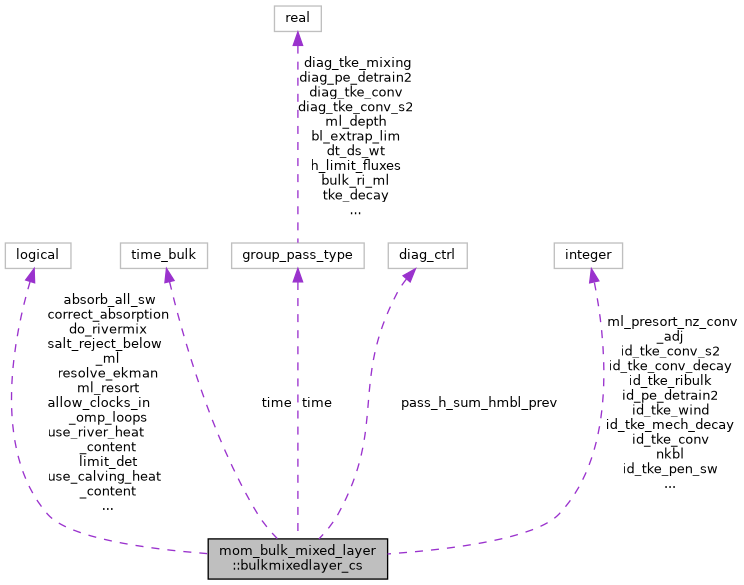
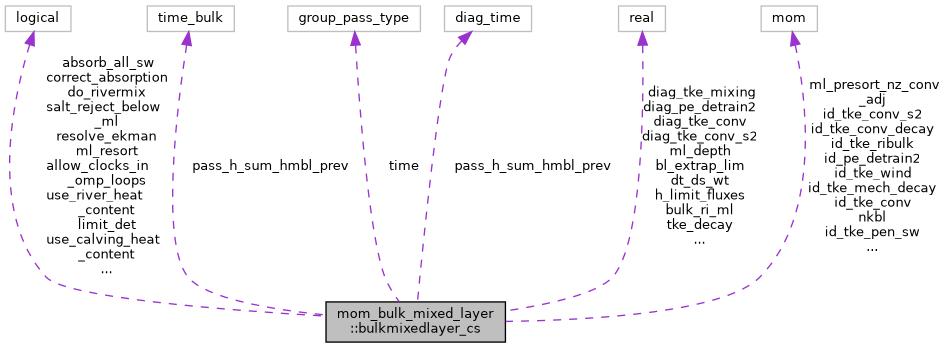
(298, 144) -> (633, 220)
(428, 256) -> (488, 19)
(588, 256) -> (789, 19)
(275, 404) -> (269, 167)
